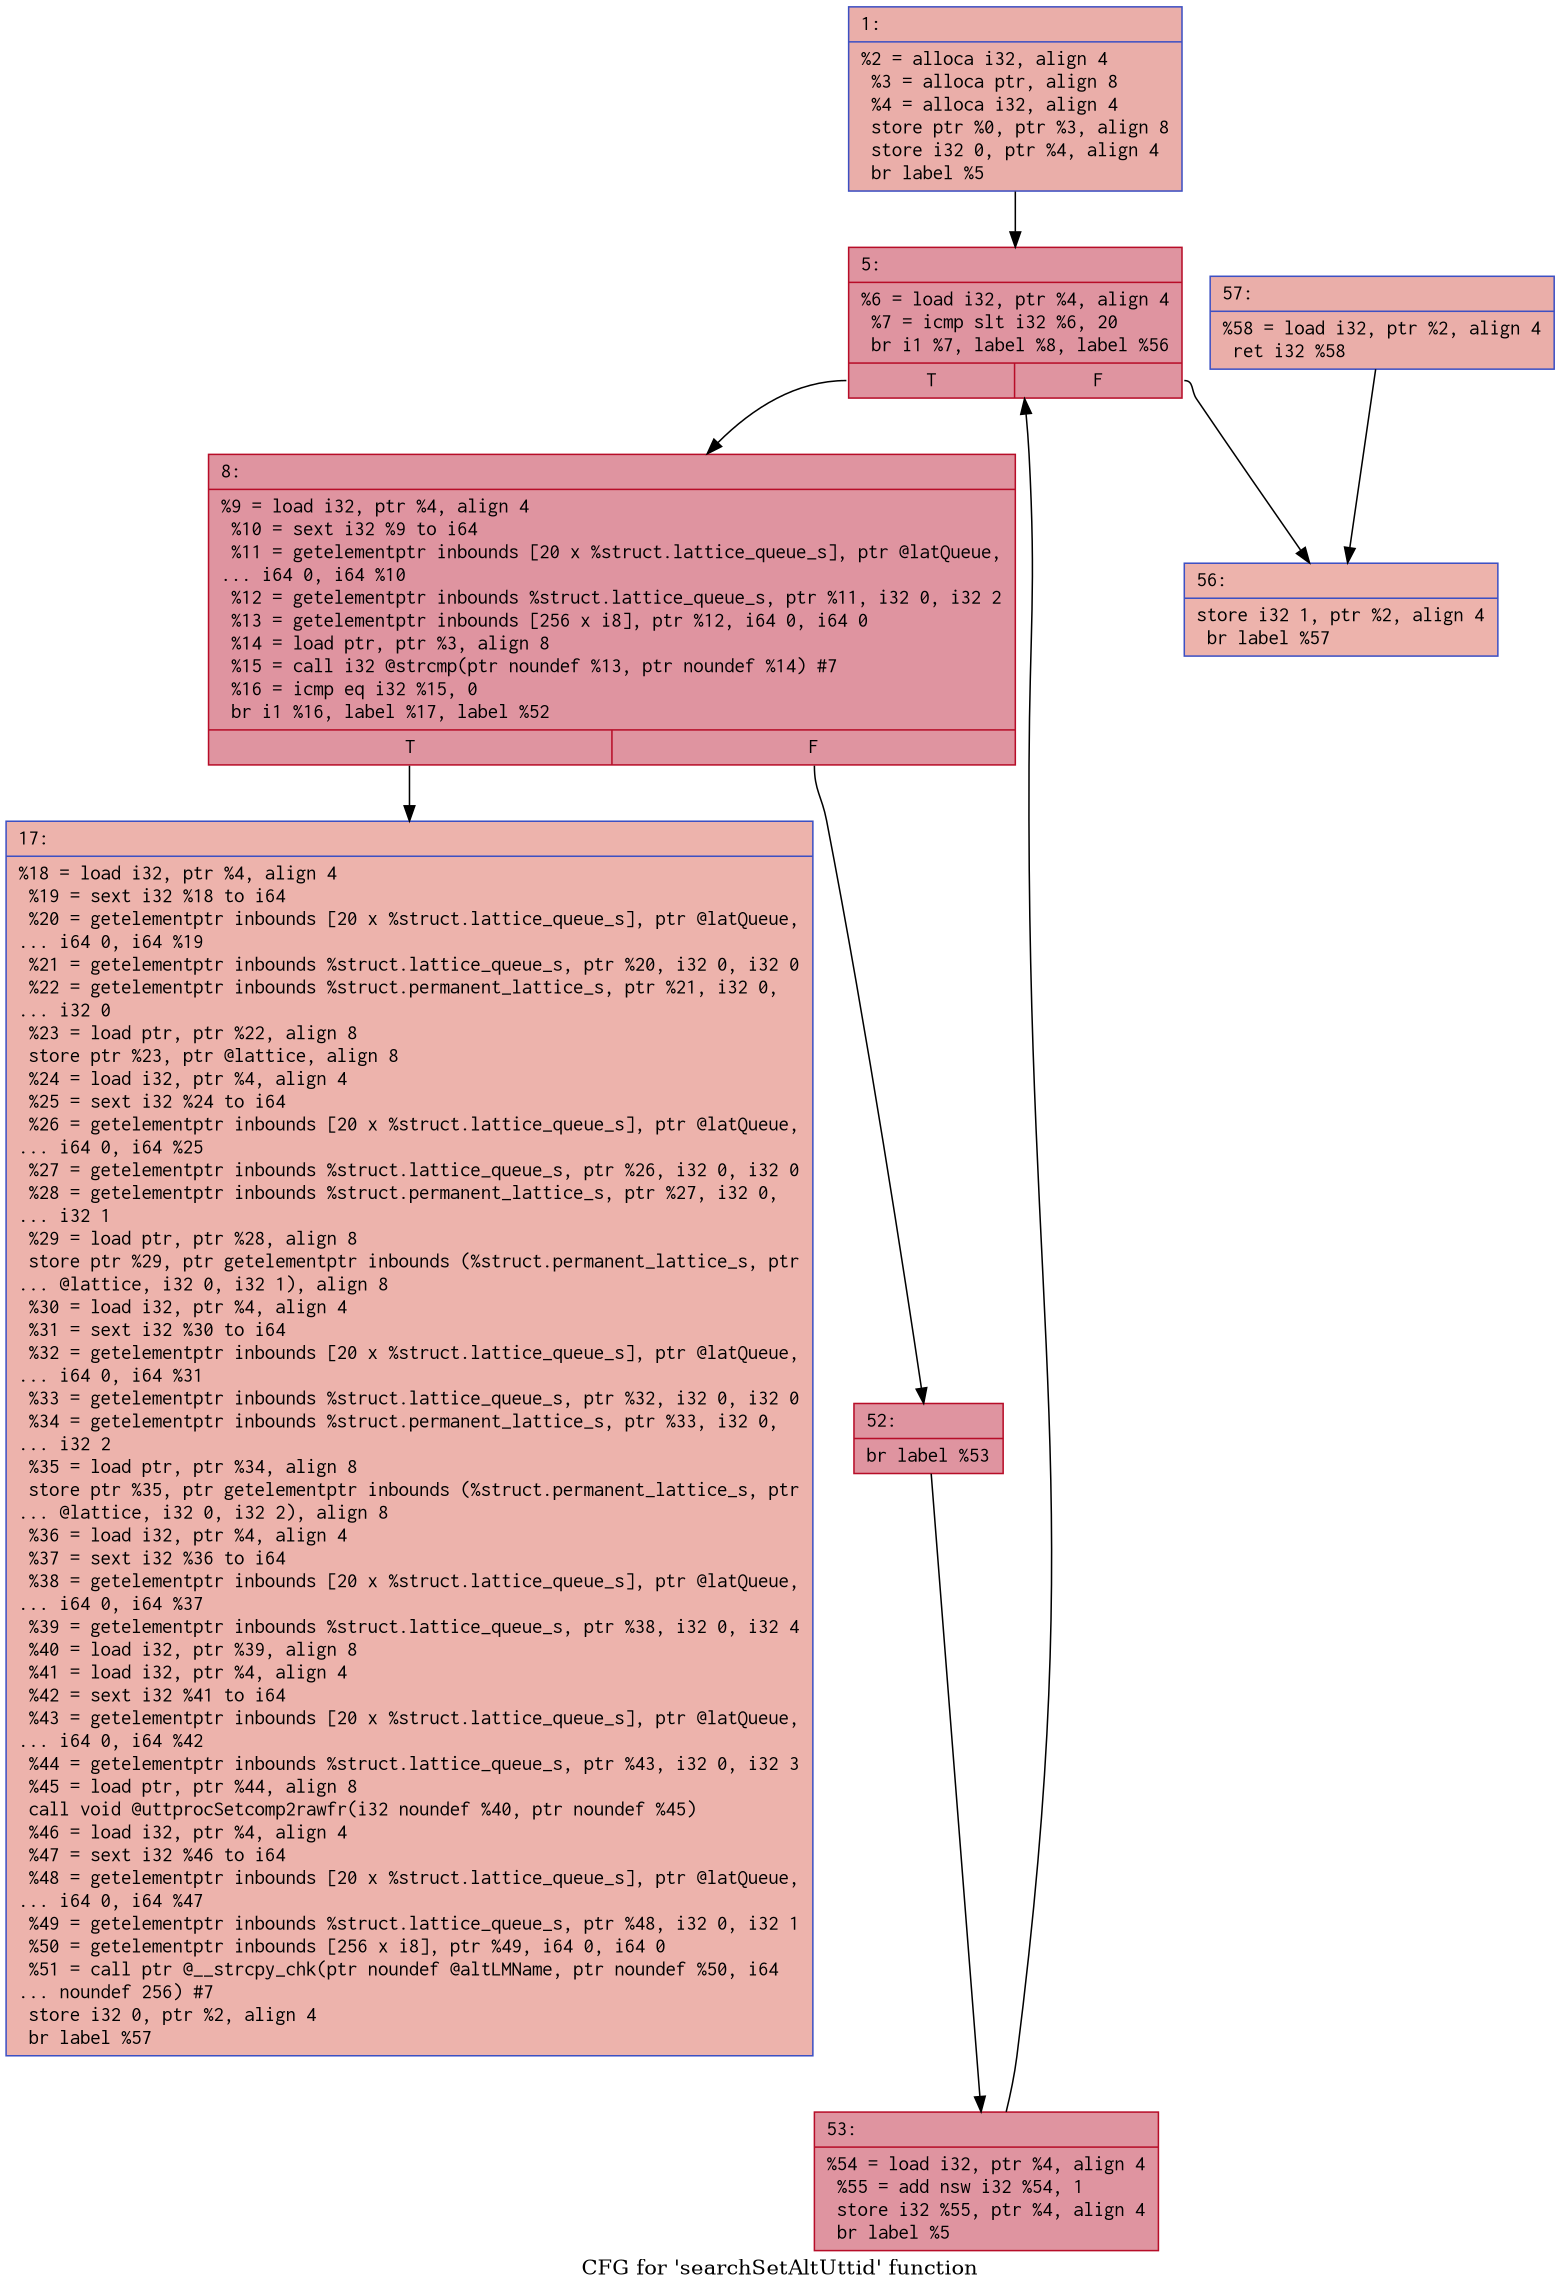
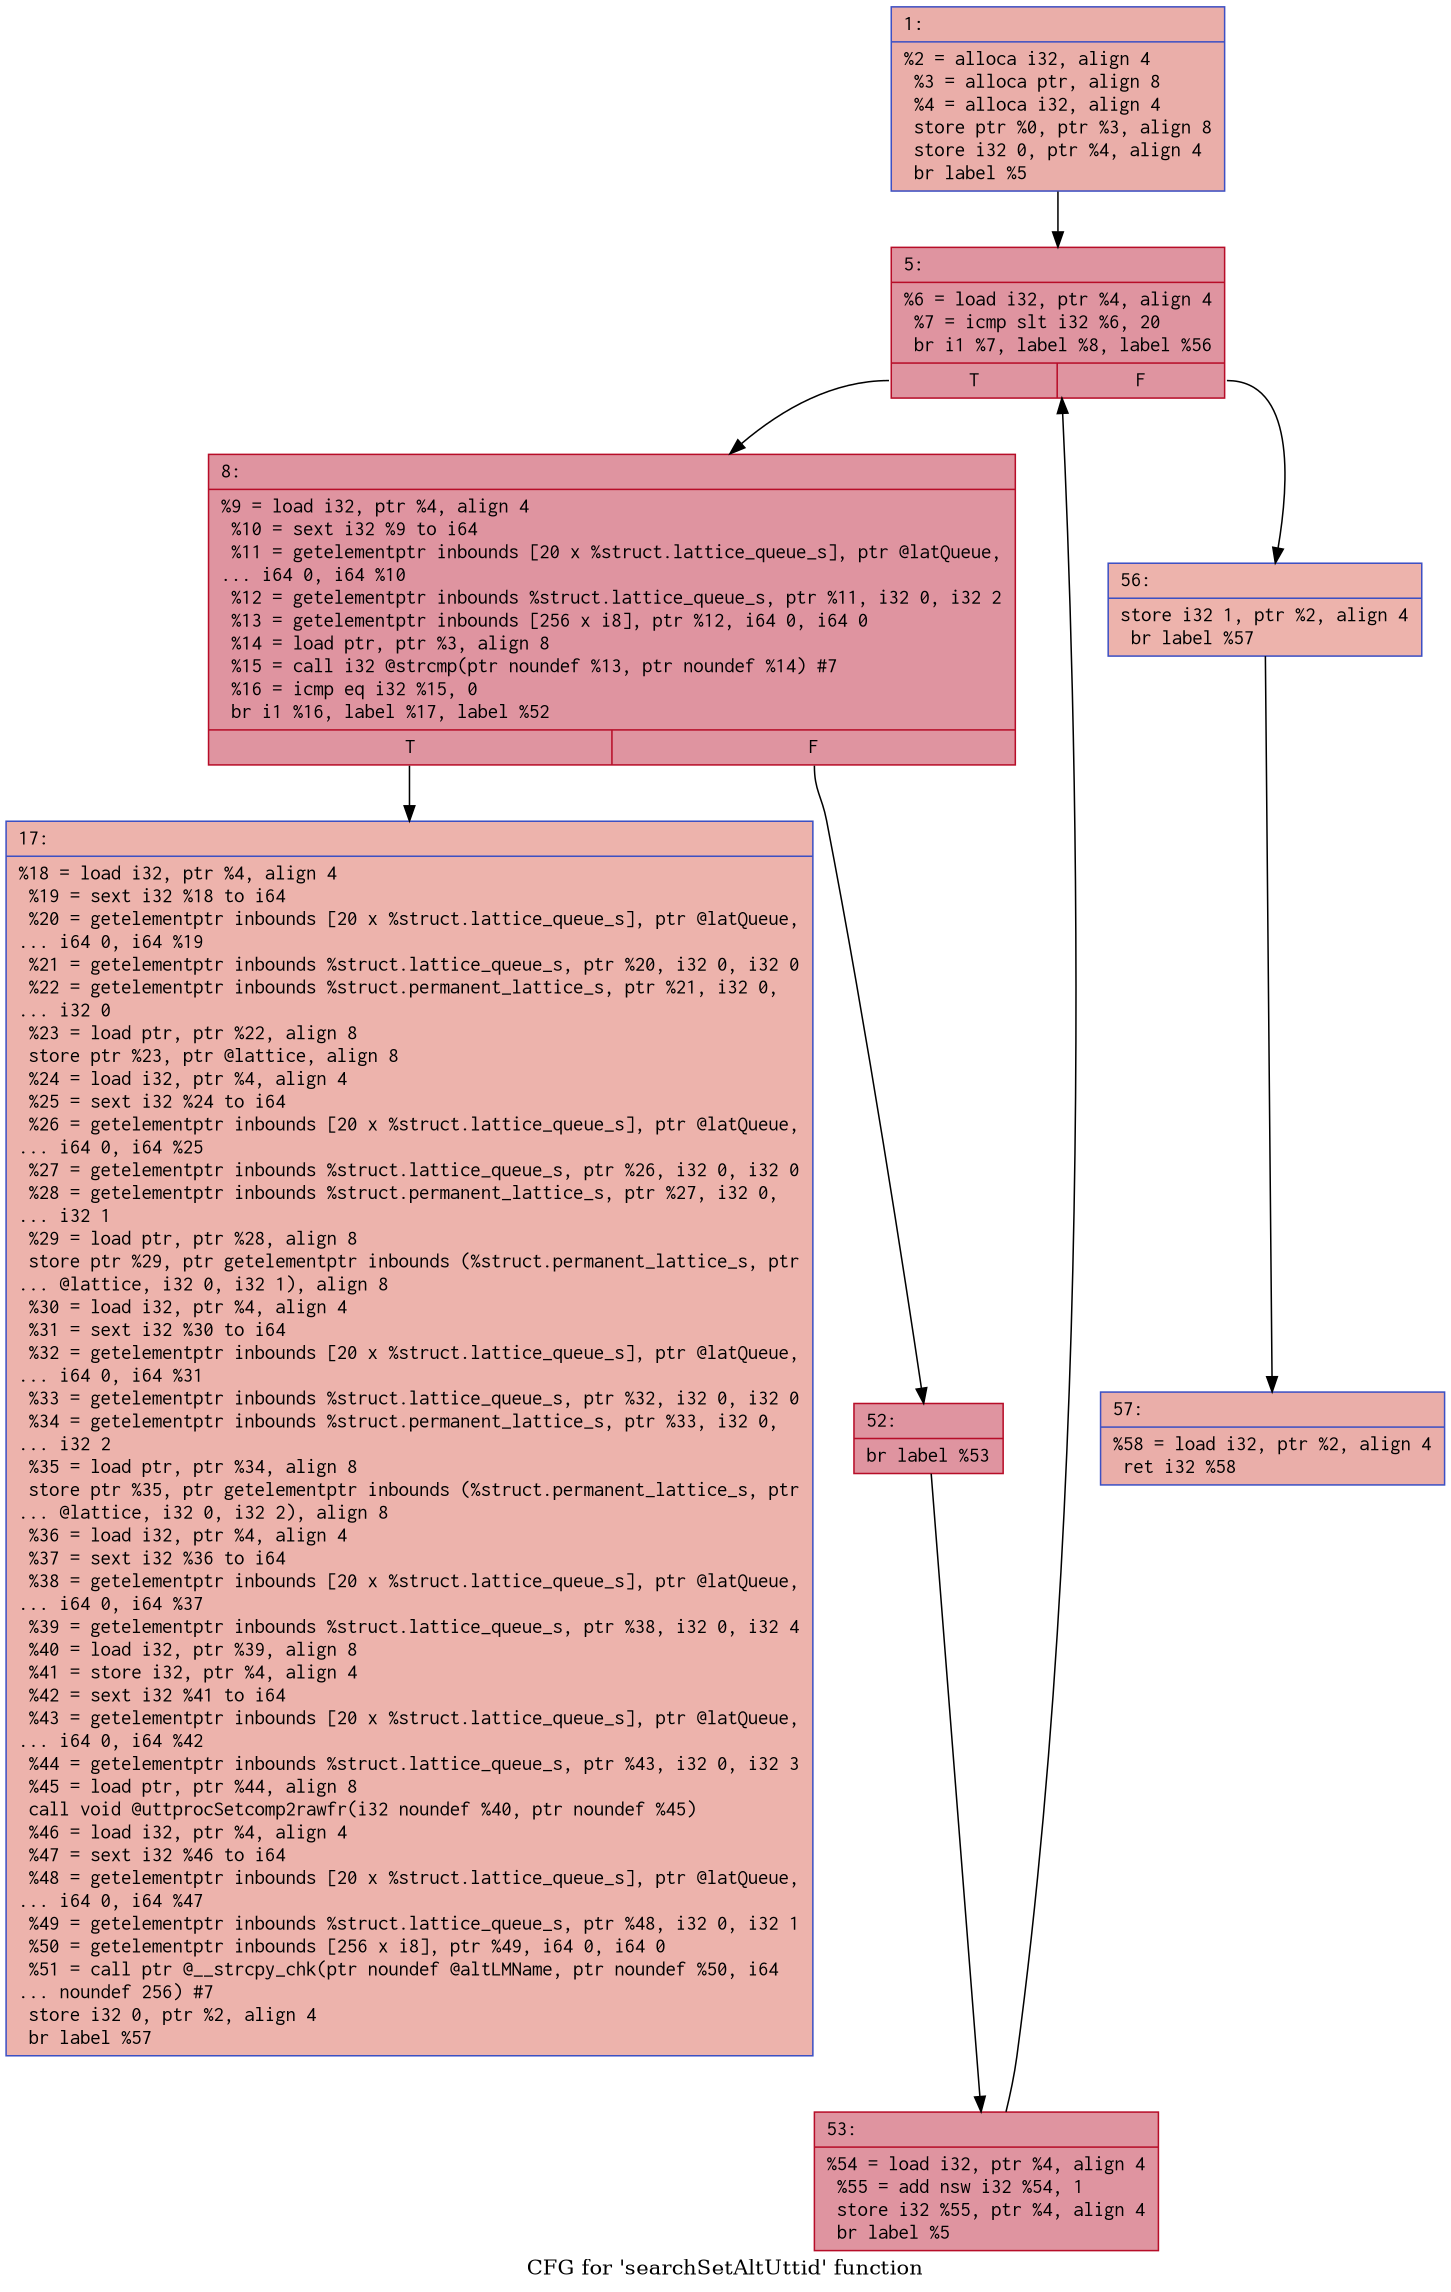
(1363, 459) -> (1269, 1016)
(183, 1672) -> (188, 1672)
